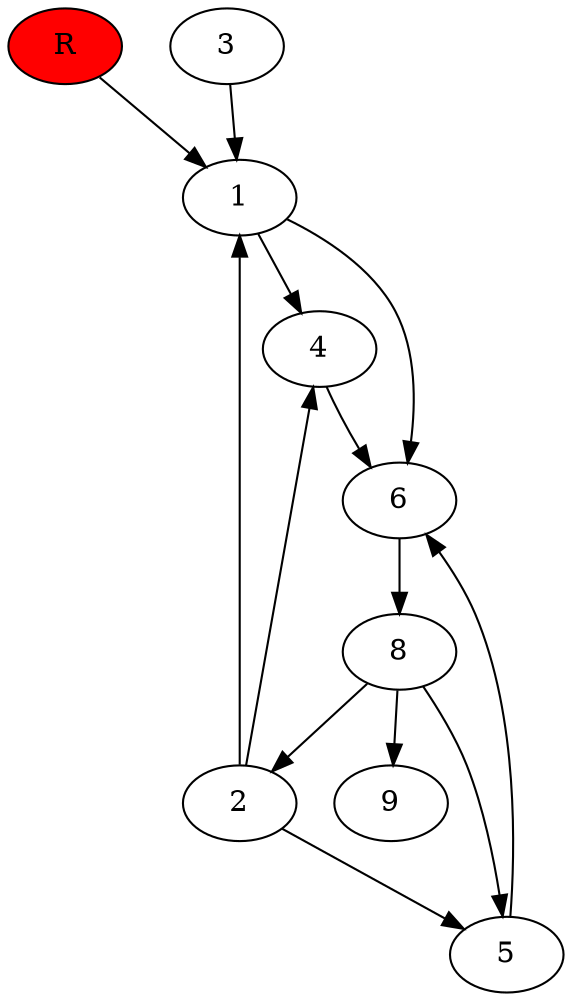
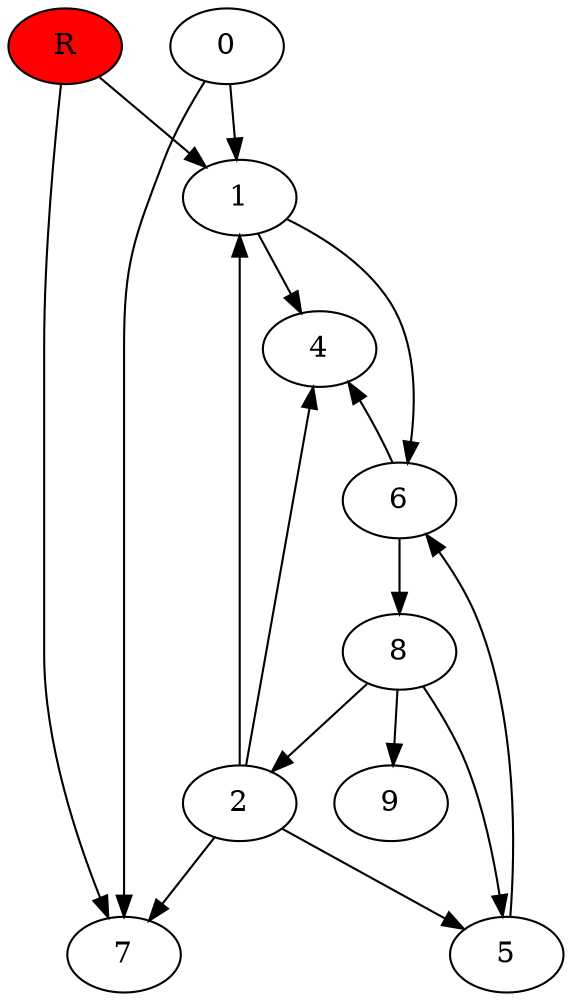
(227, 46) -> (227, 46)
(342, 418) -> (377, 431)
none -> (124, 955)
